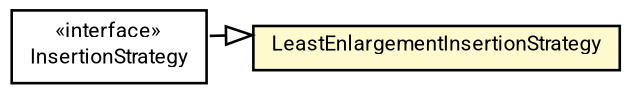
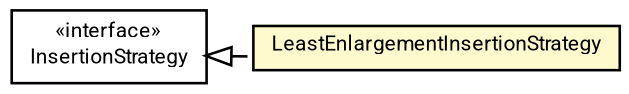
(215, 36) -> (242, 56)
